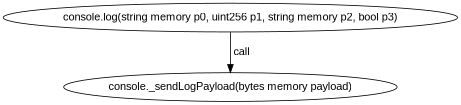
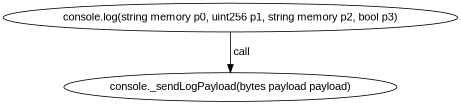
(230, 87) -> (230, 87)
